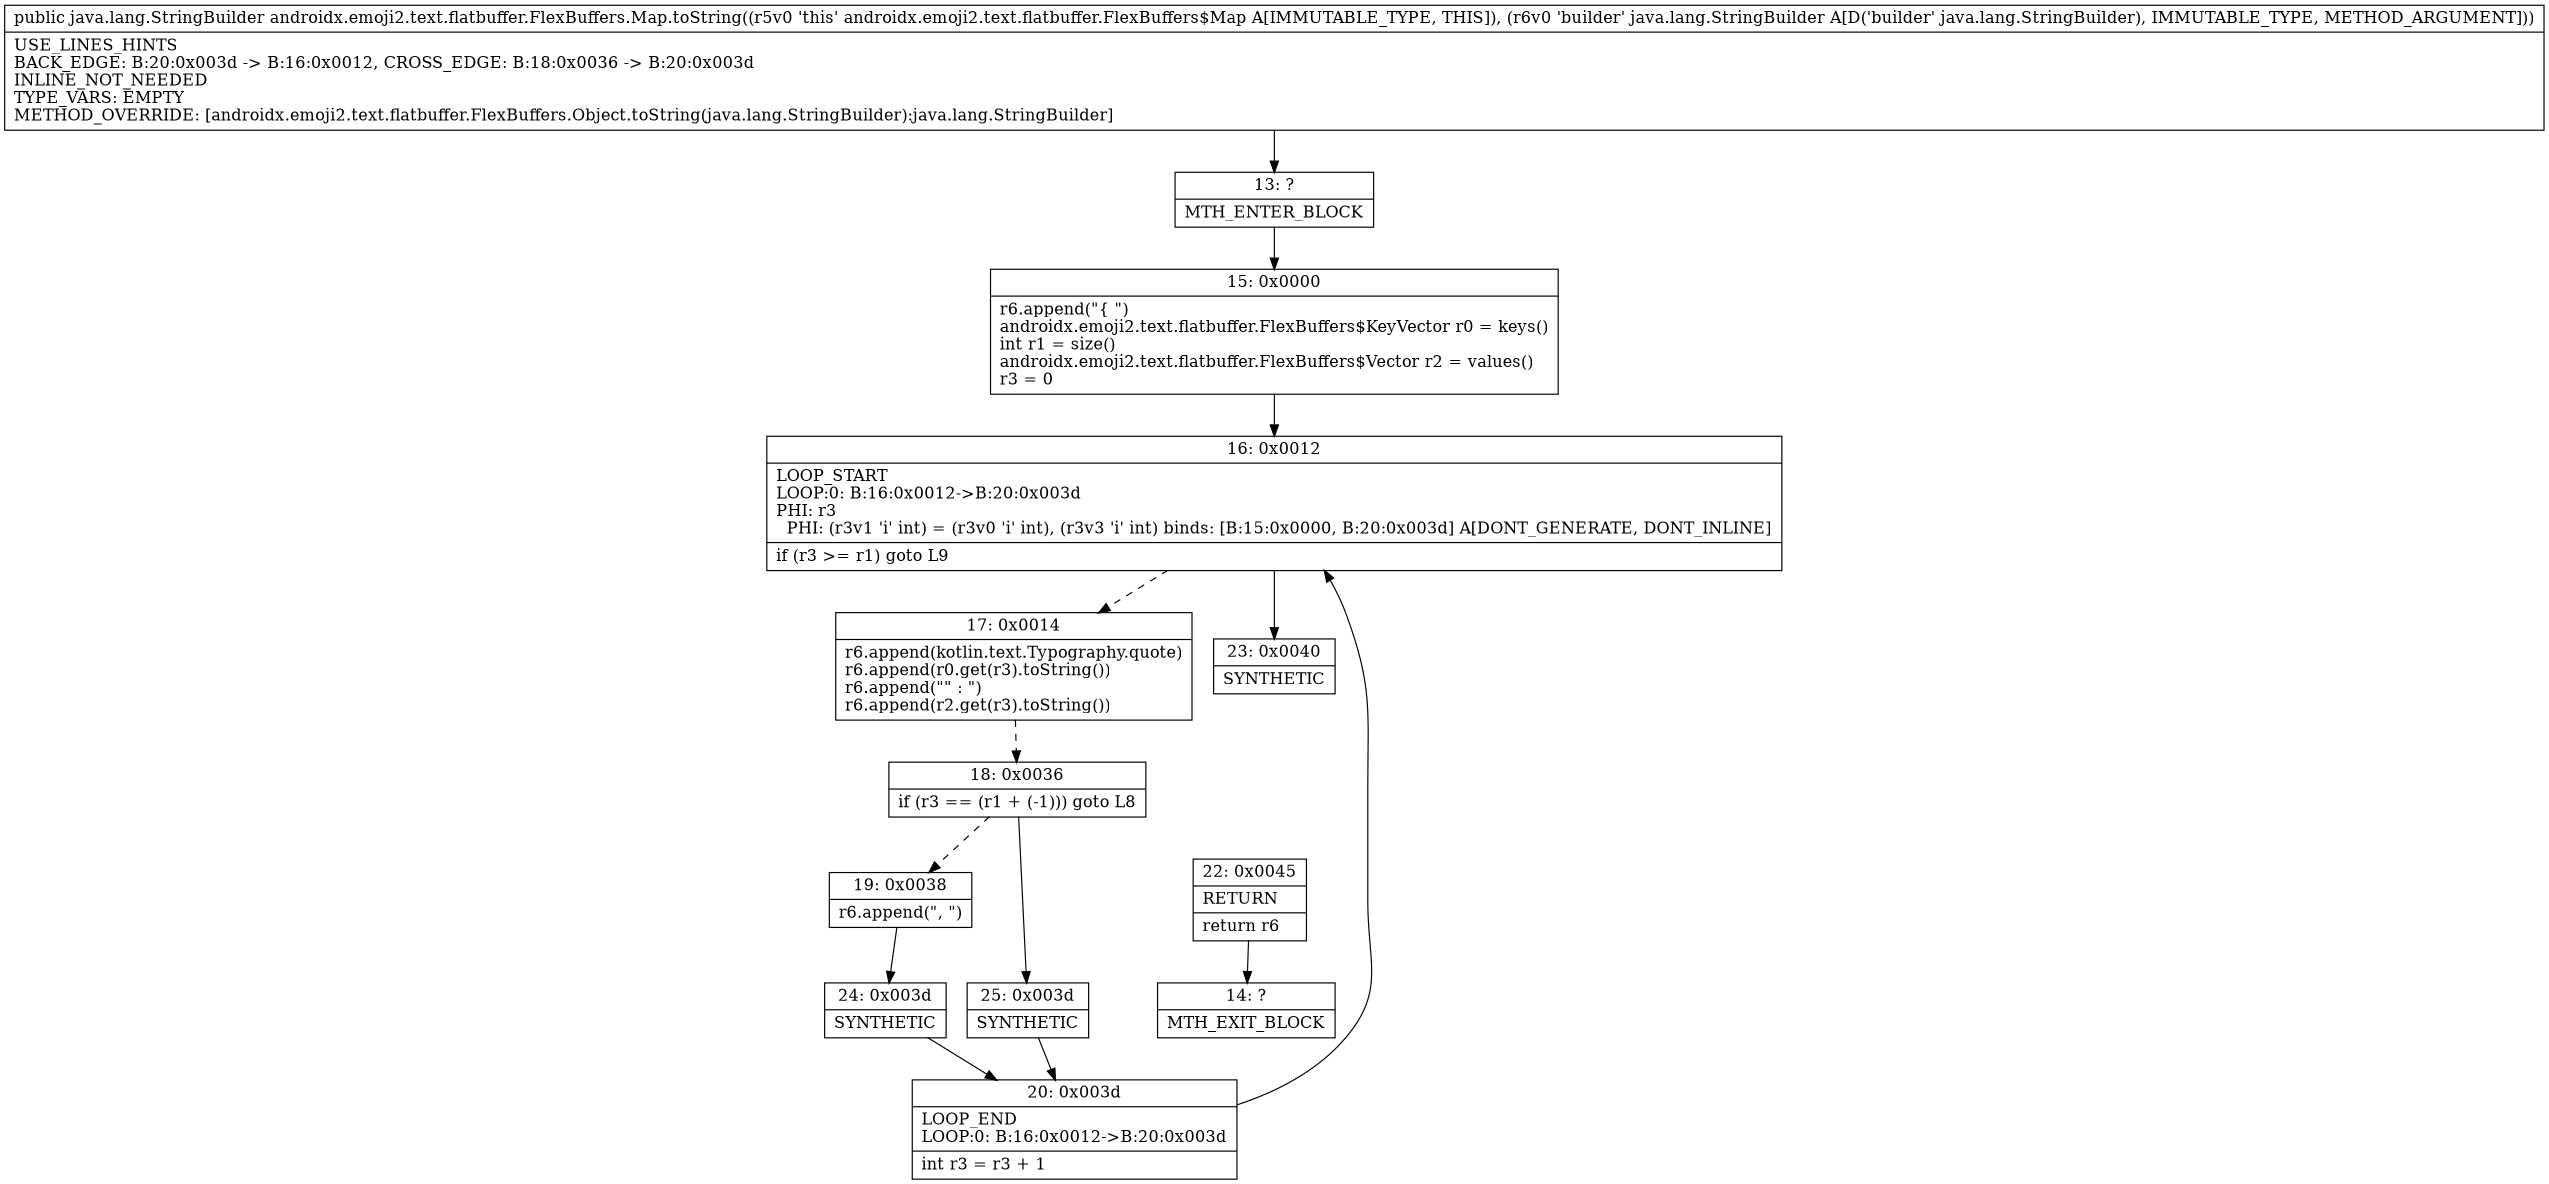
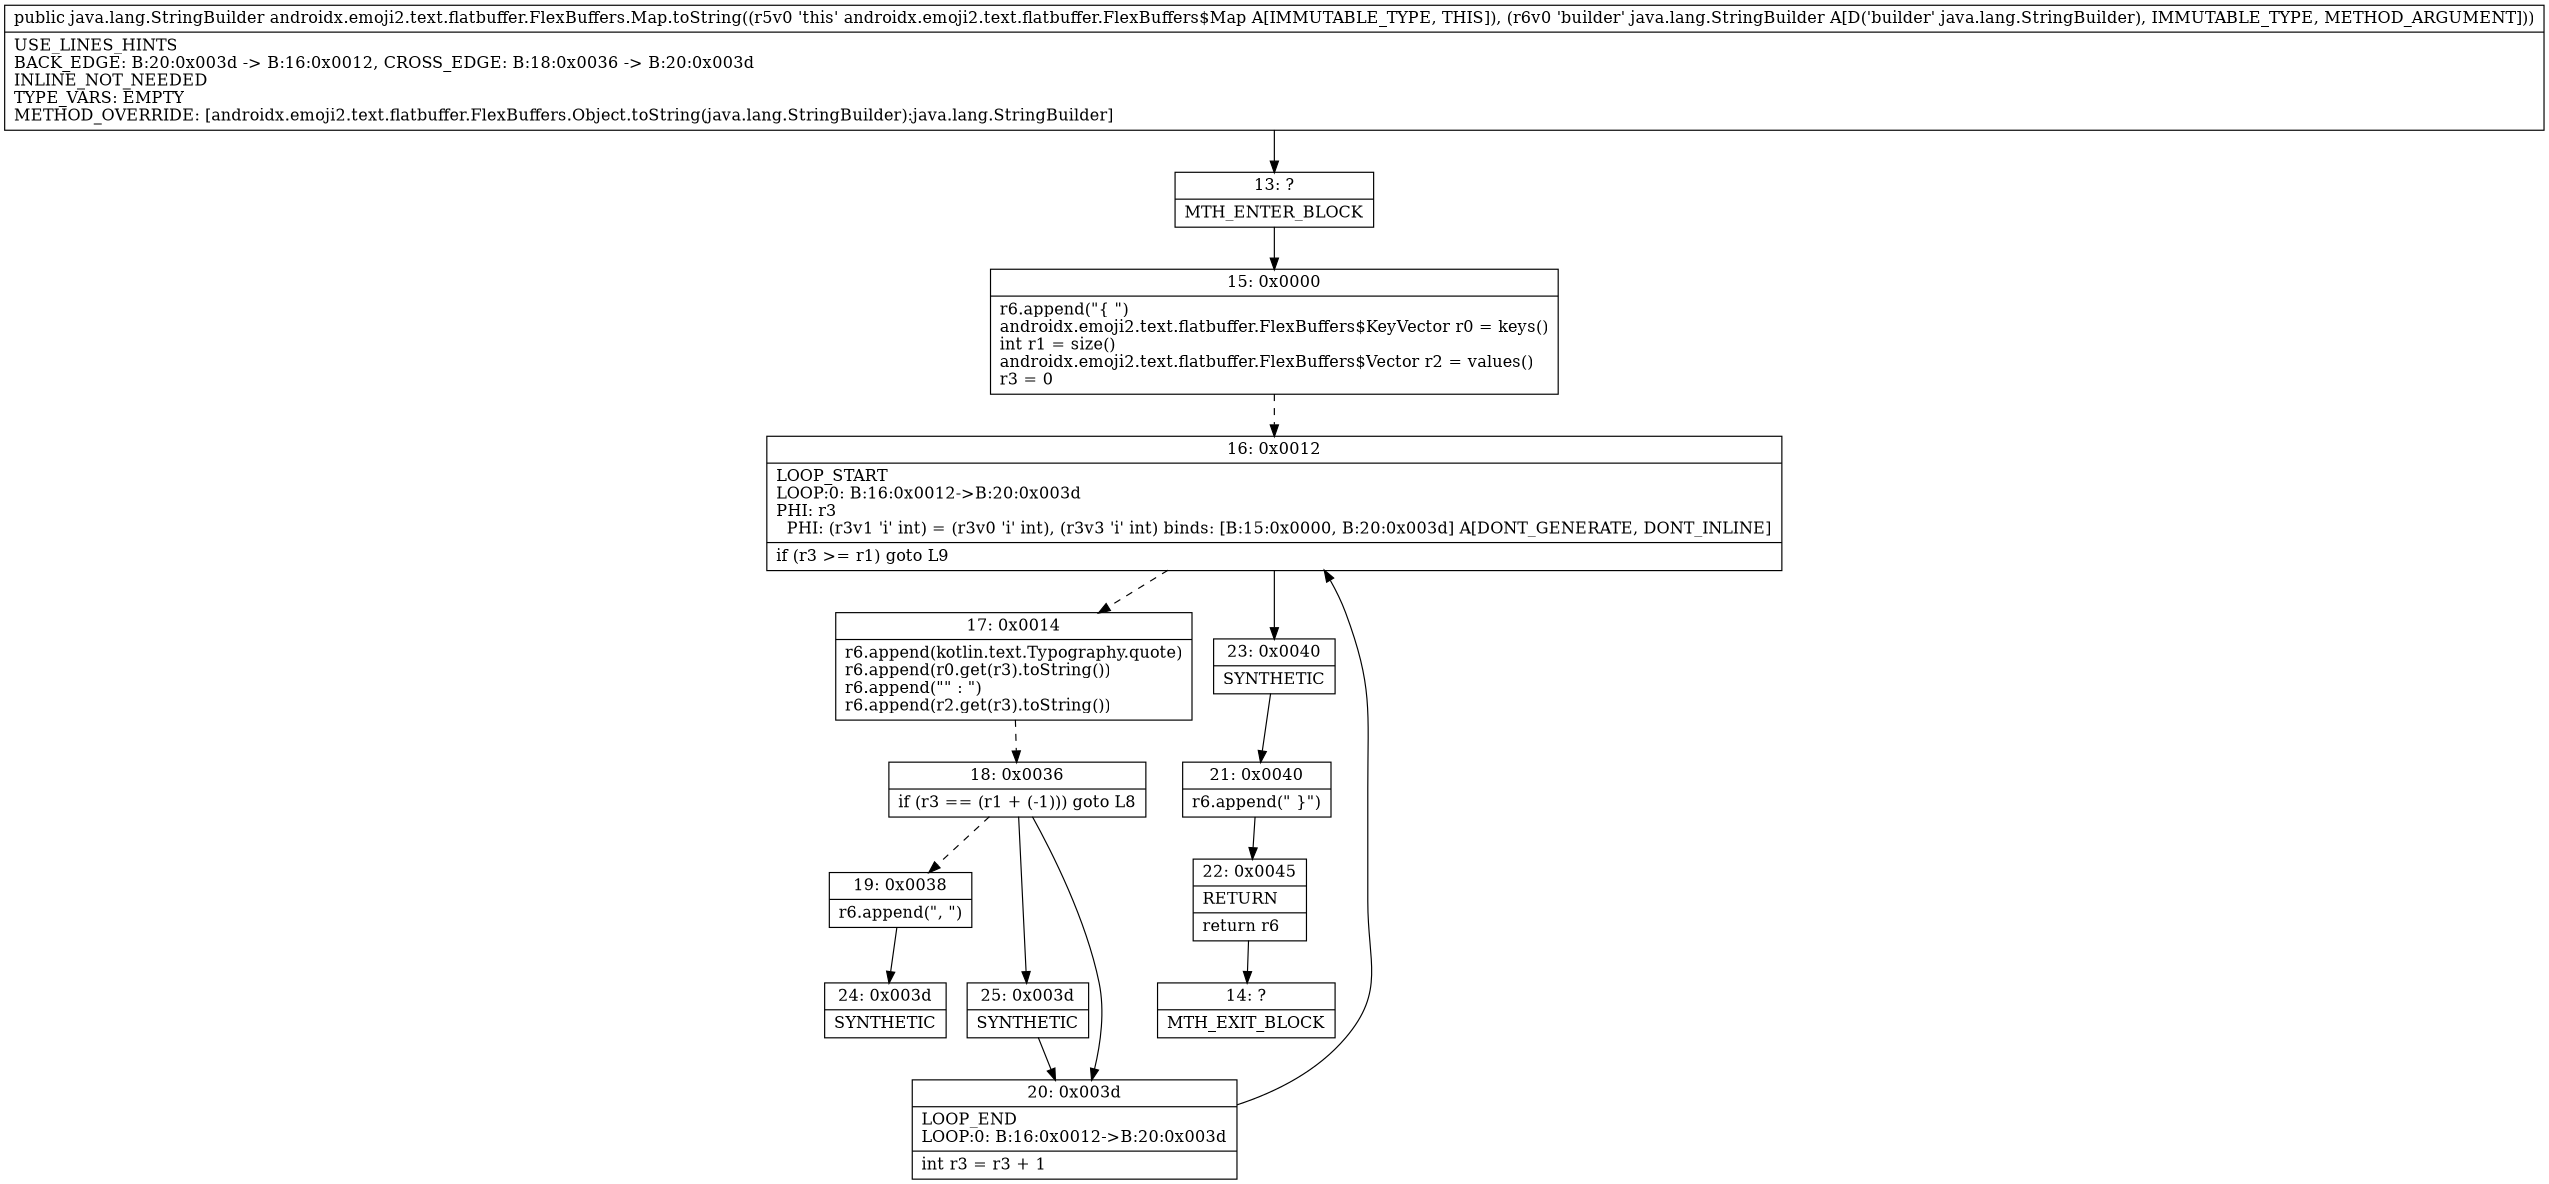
(1274, 409) -> (1274, 409)
none -> (1257, 790)
(957, 1056) -> (1087, 938)
